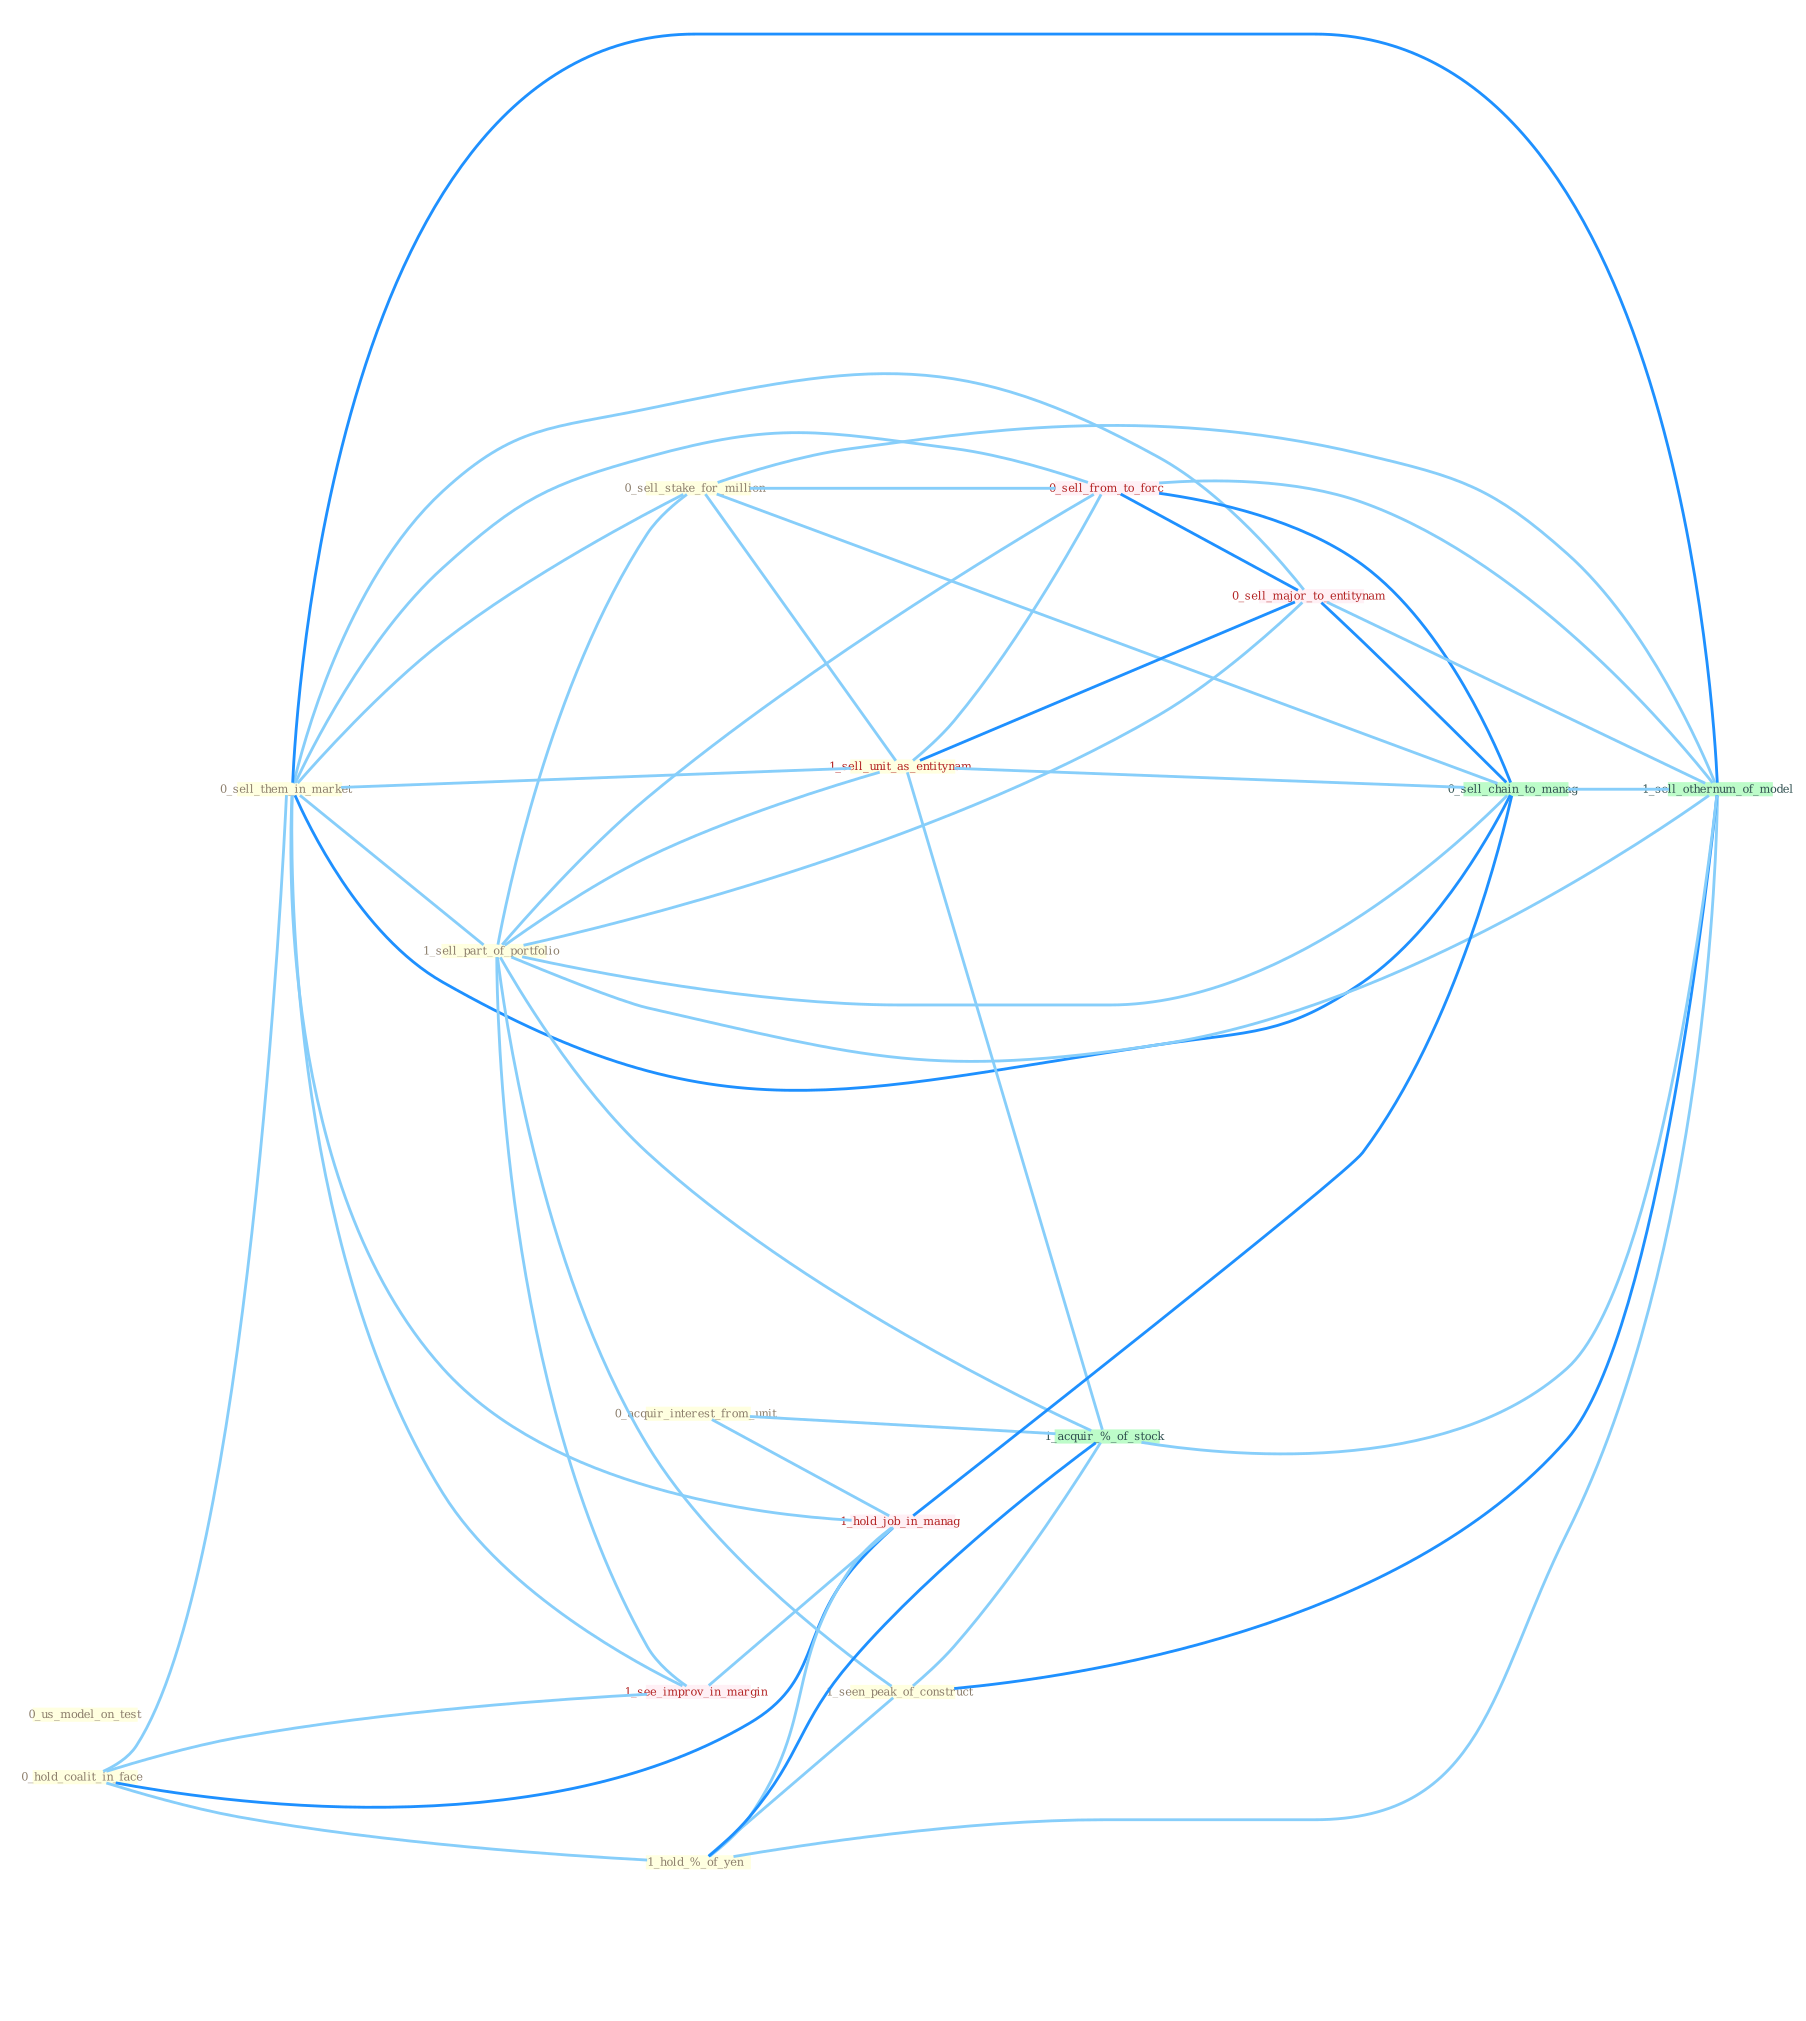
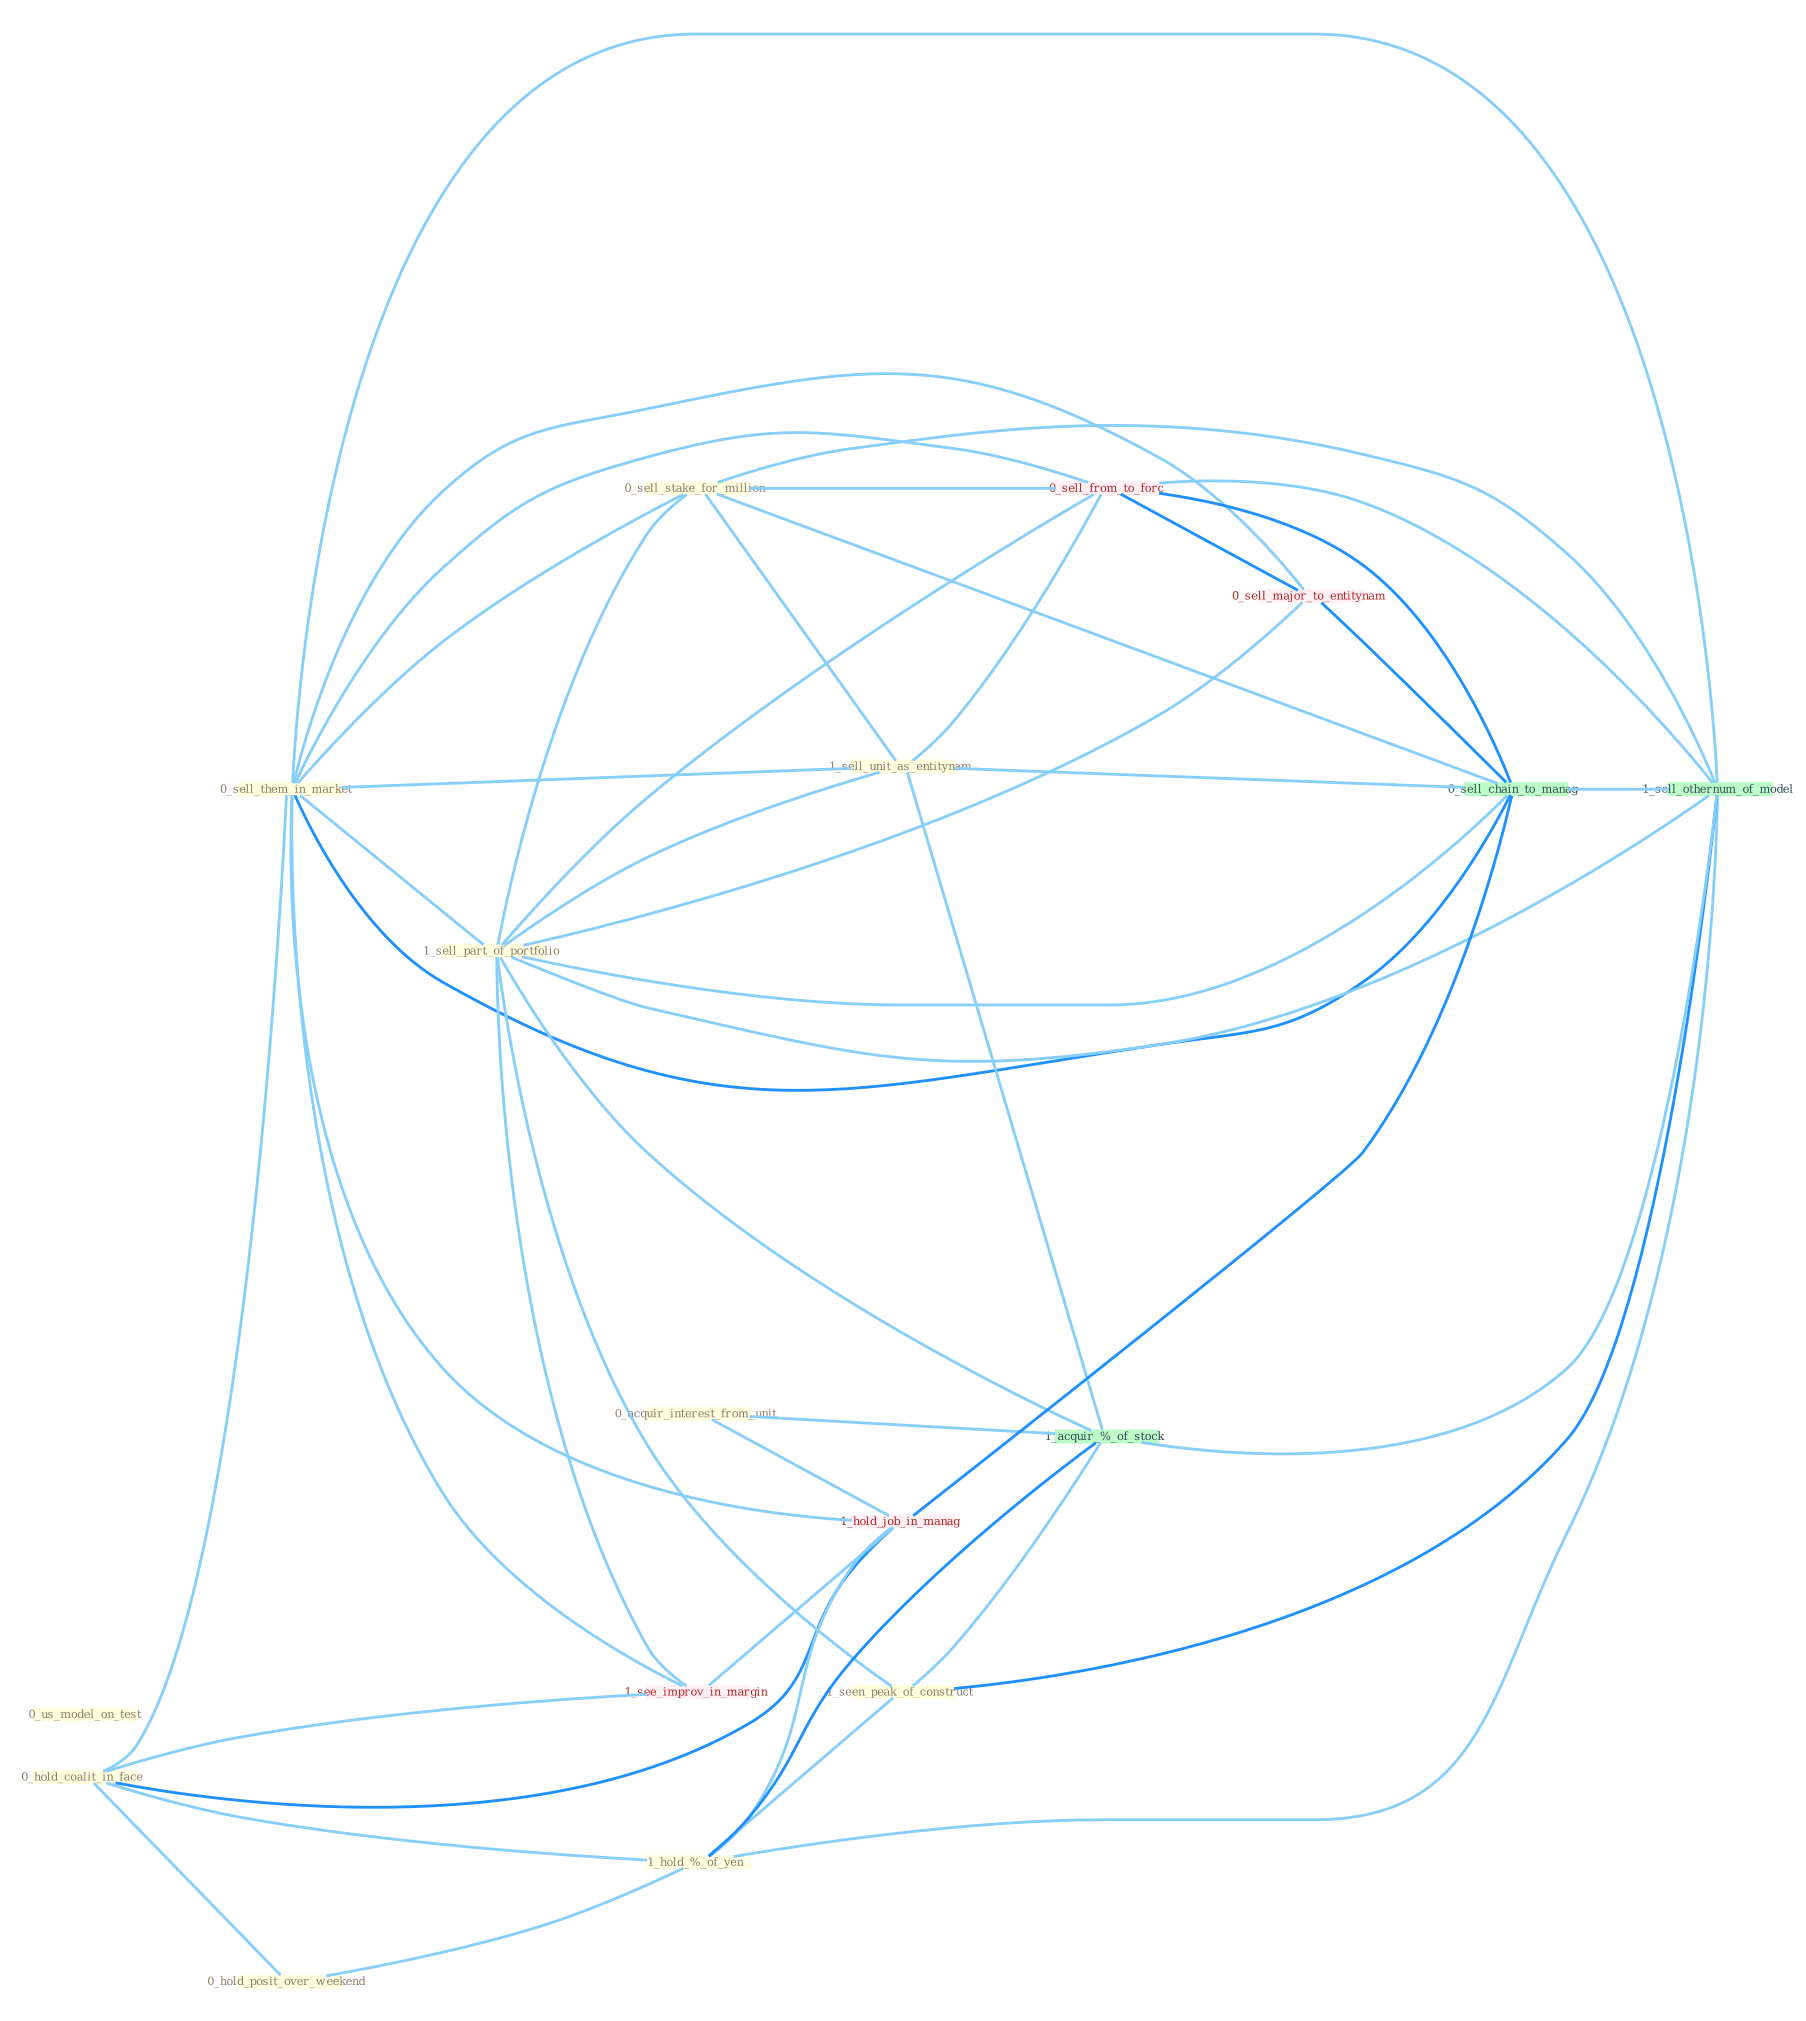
(1005, 34) -> (1005, 34)
(1107, 681) -> none
(1516, 693) -> none
(903, 766) -> (903, 766)
none -> (290, 1982)
